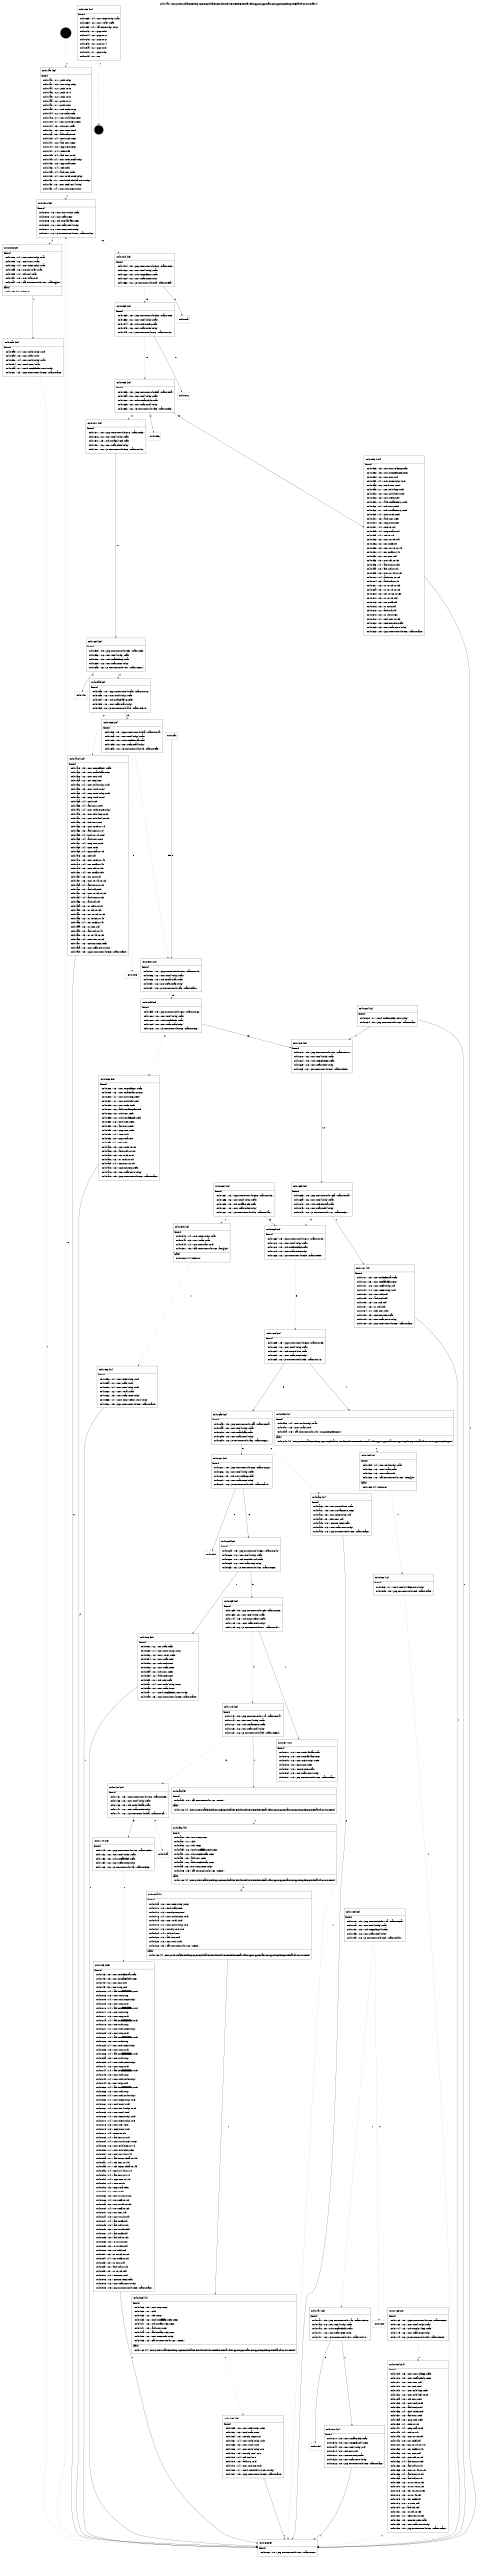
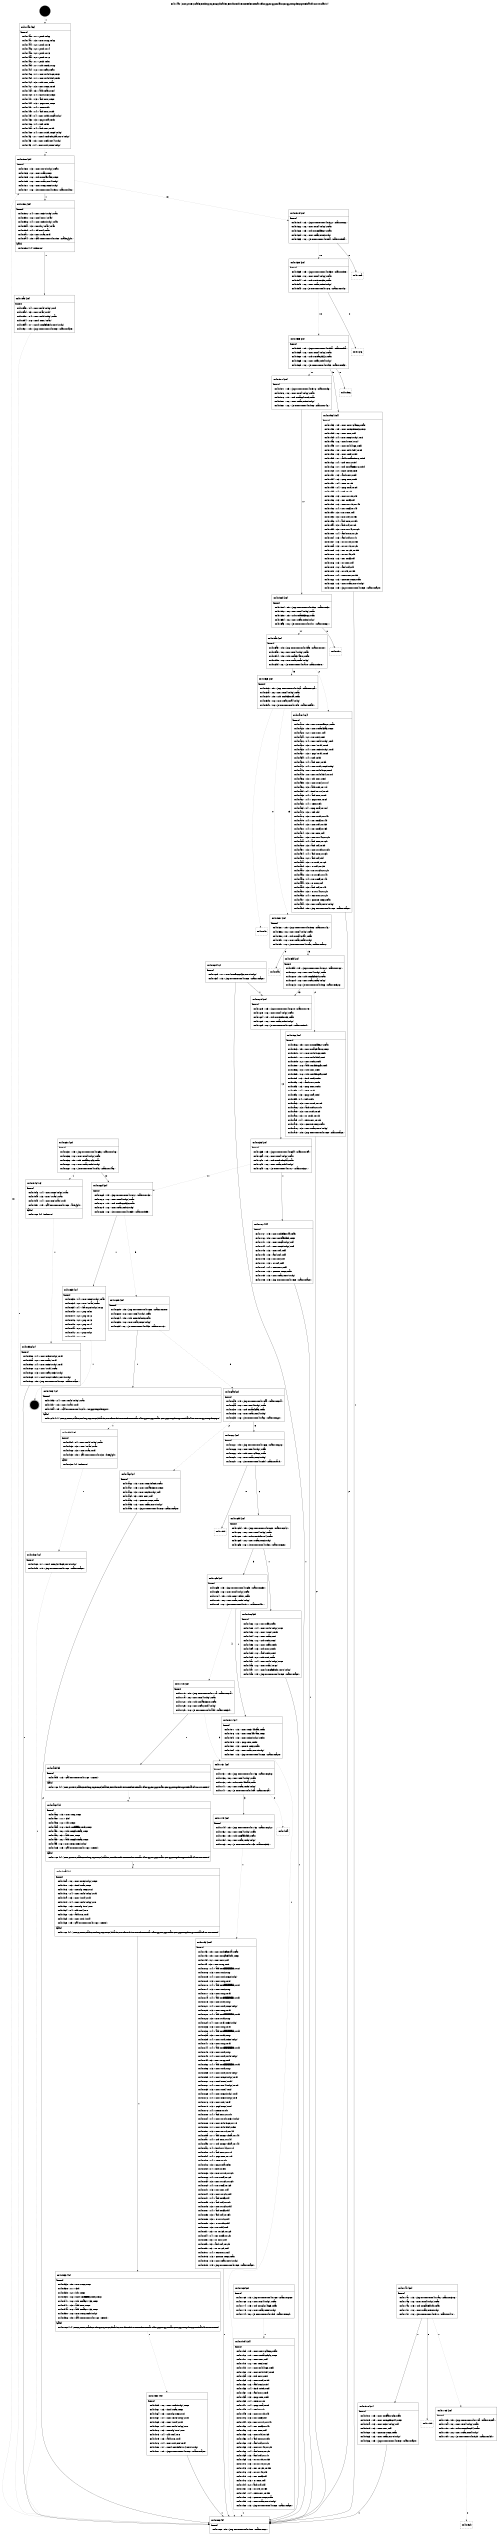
(171, 848) -> (281, 957)
(169, 855) -> (289, 812)
none -> (105, 1250)
(269, 1387) -> (196, 1359)
(357, 2124) -> (447, 2362)
